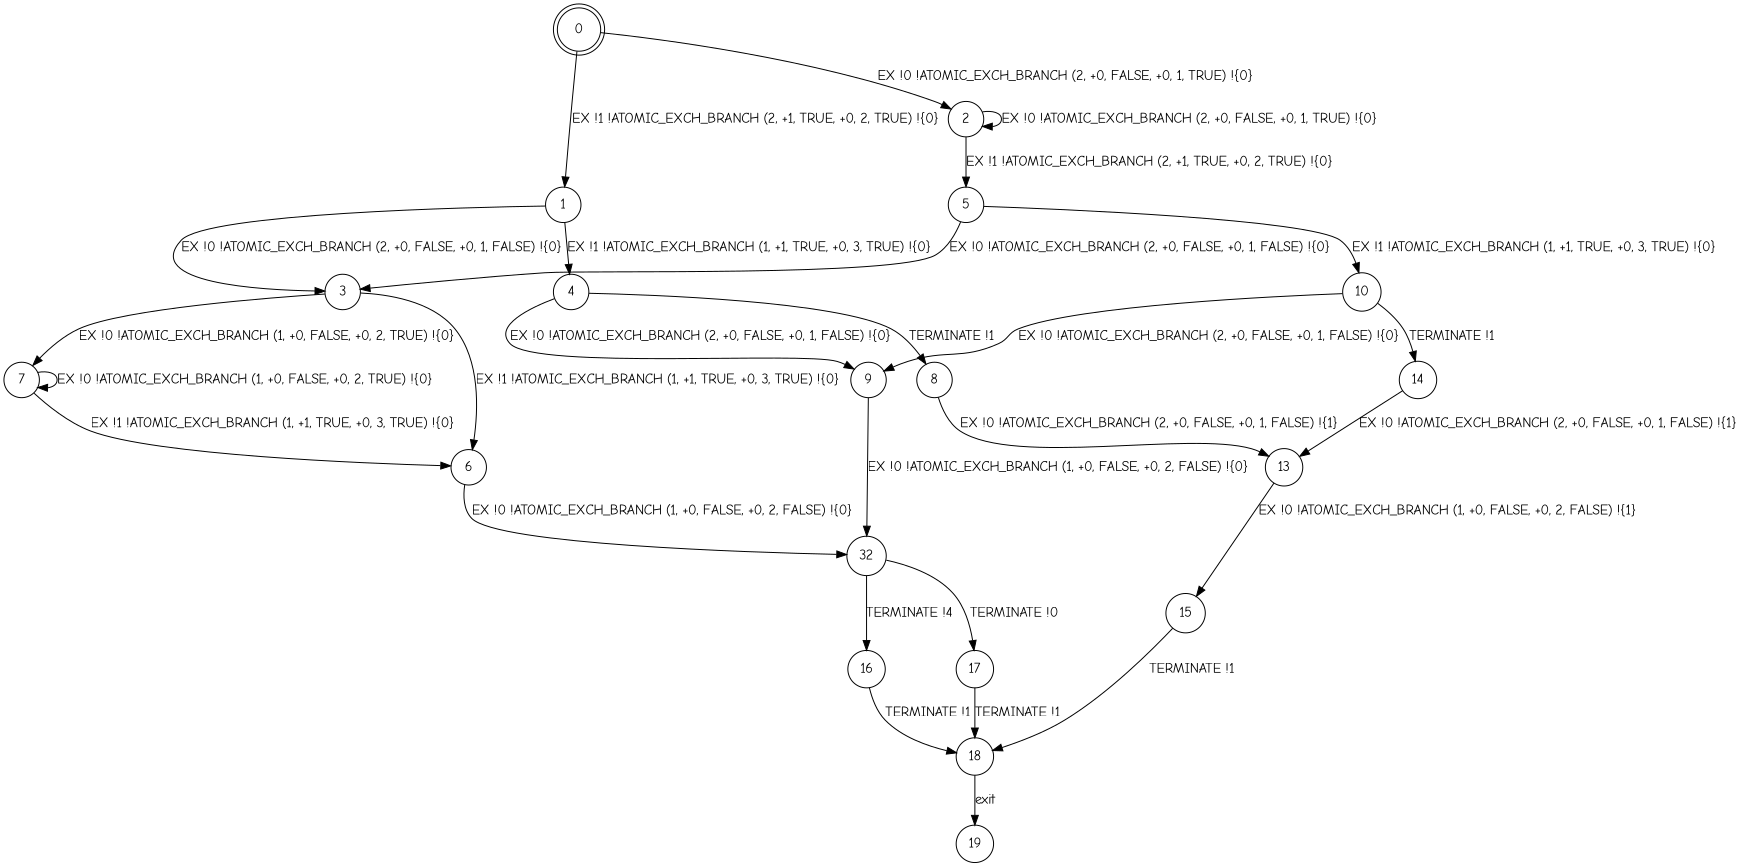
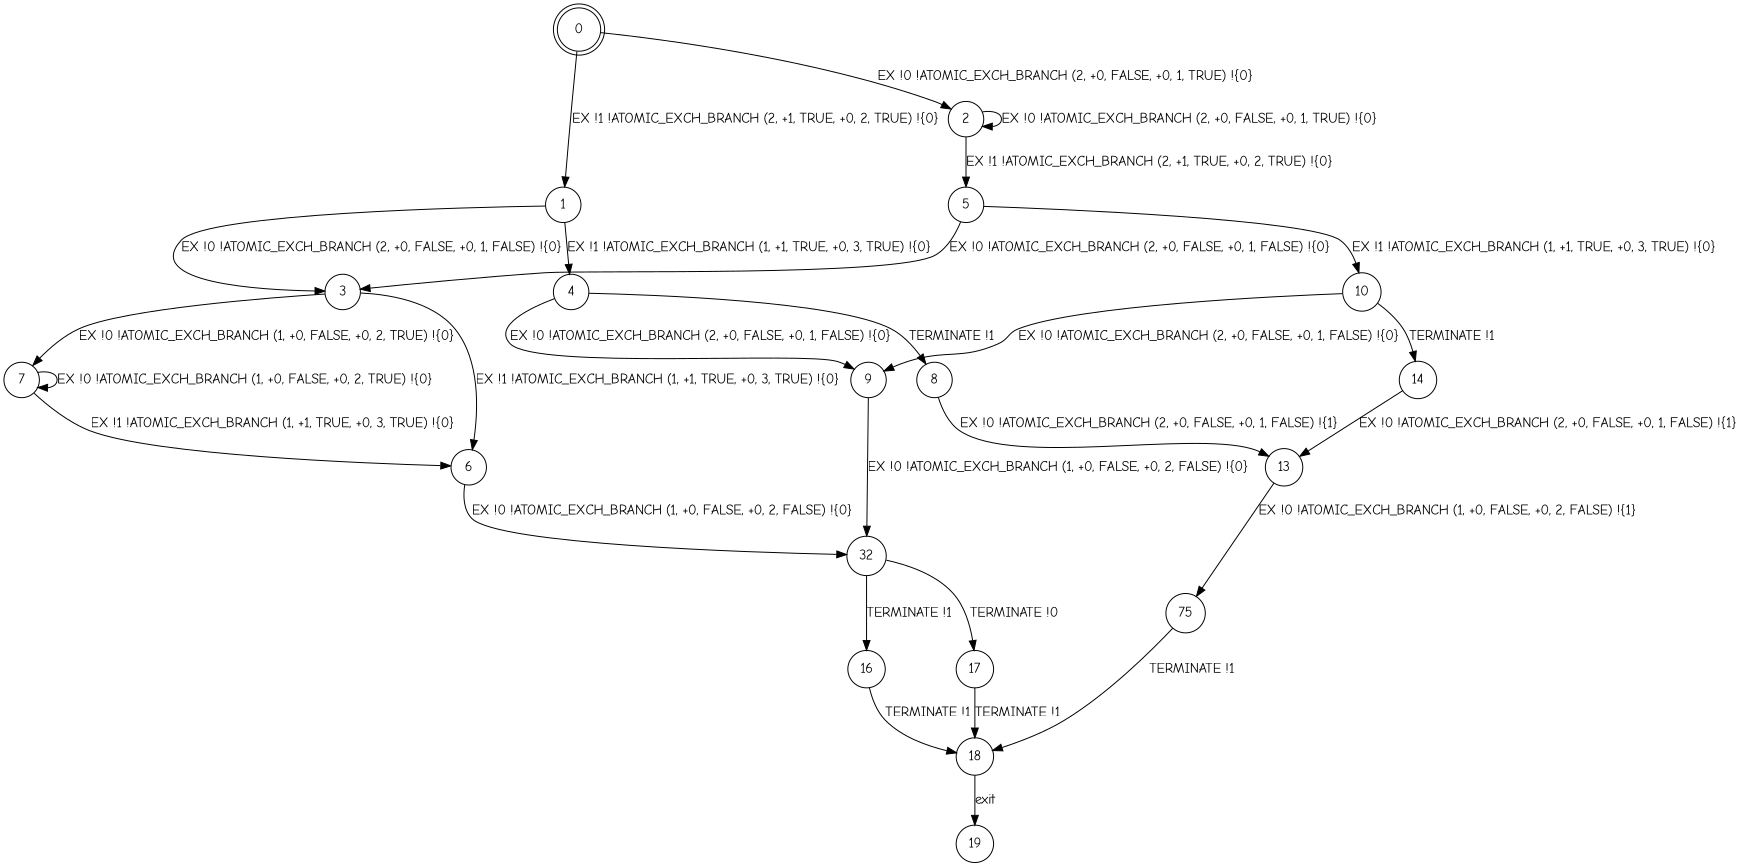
(909, 613) -> (909, 613)
(1186, 613) -> (1186, 613)
